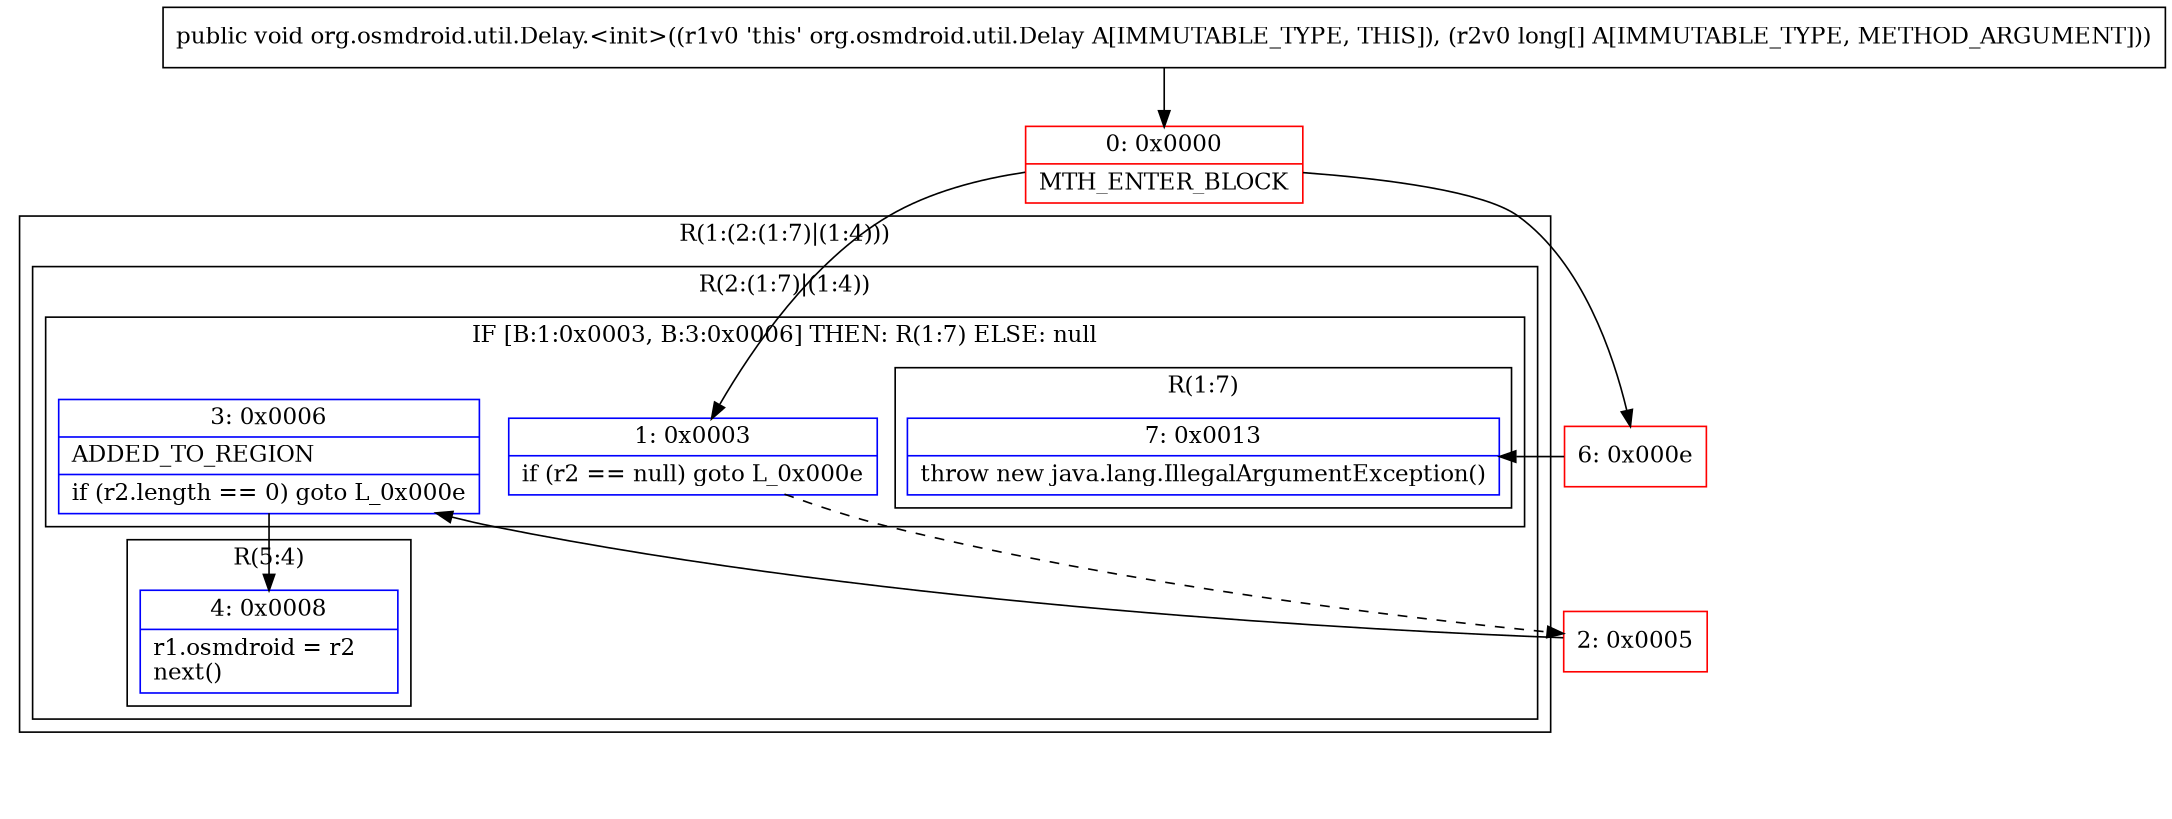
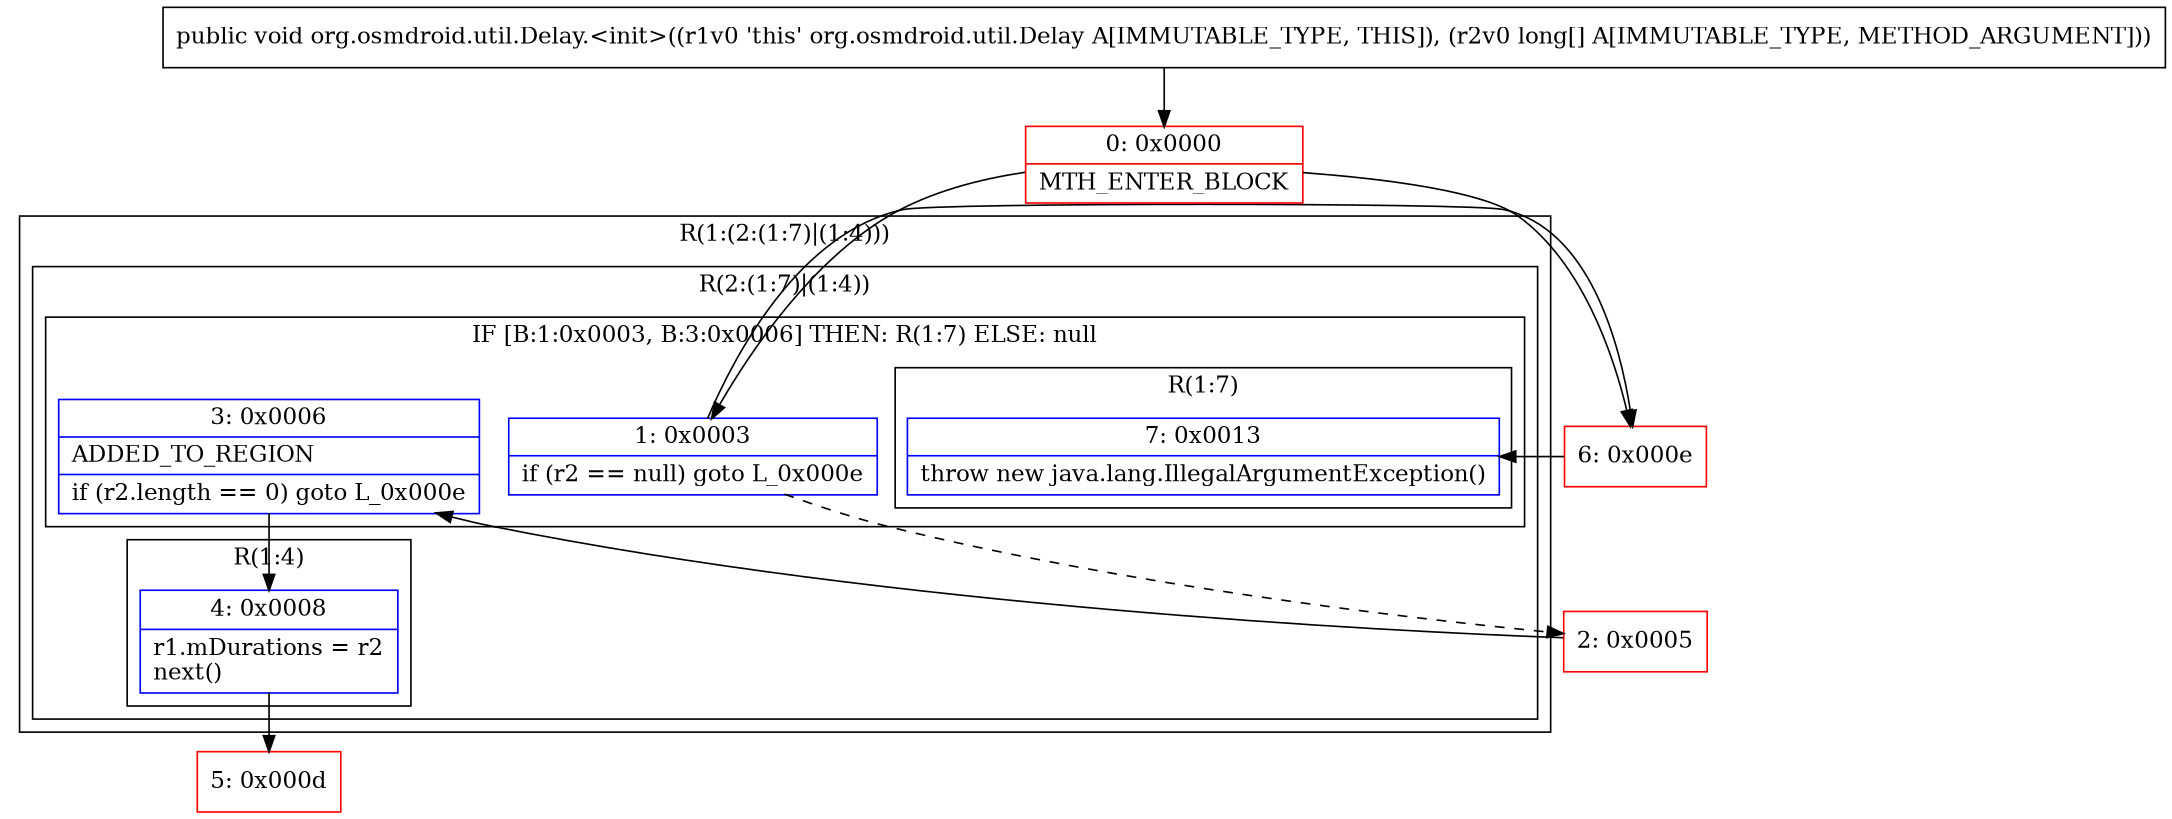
none -> (1181, 204)
(269, 558) -> (269, 558)
(254, 648) -> (269, 648)
none -> (269, 782)
